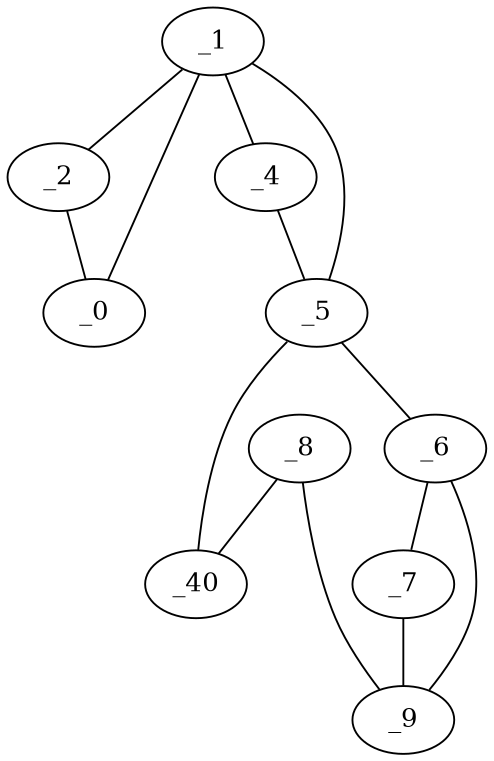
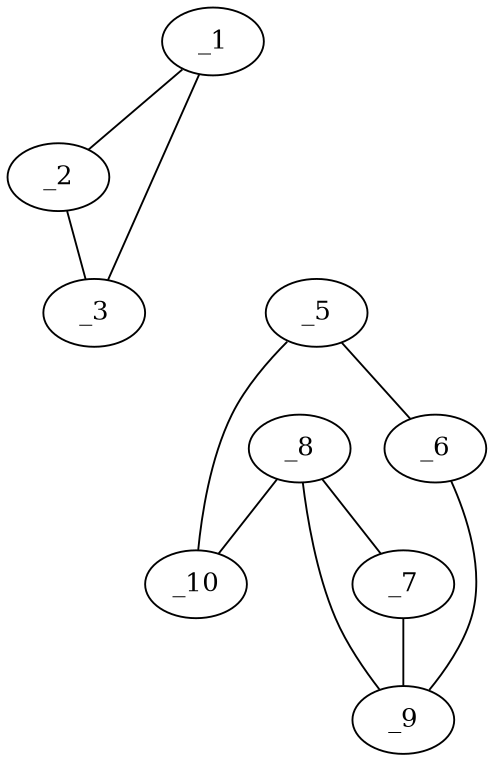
(338, 155) -> none
(266, 177) -> none
(94, 313) -> (94, 313)
(419, 516) -> (352, 516)
(196, 584) -> (196, 584)
